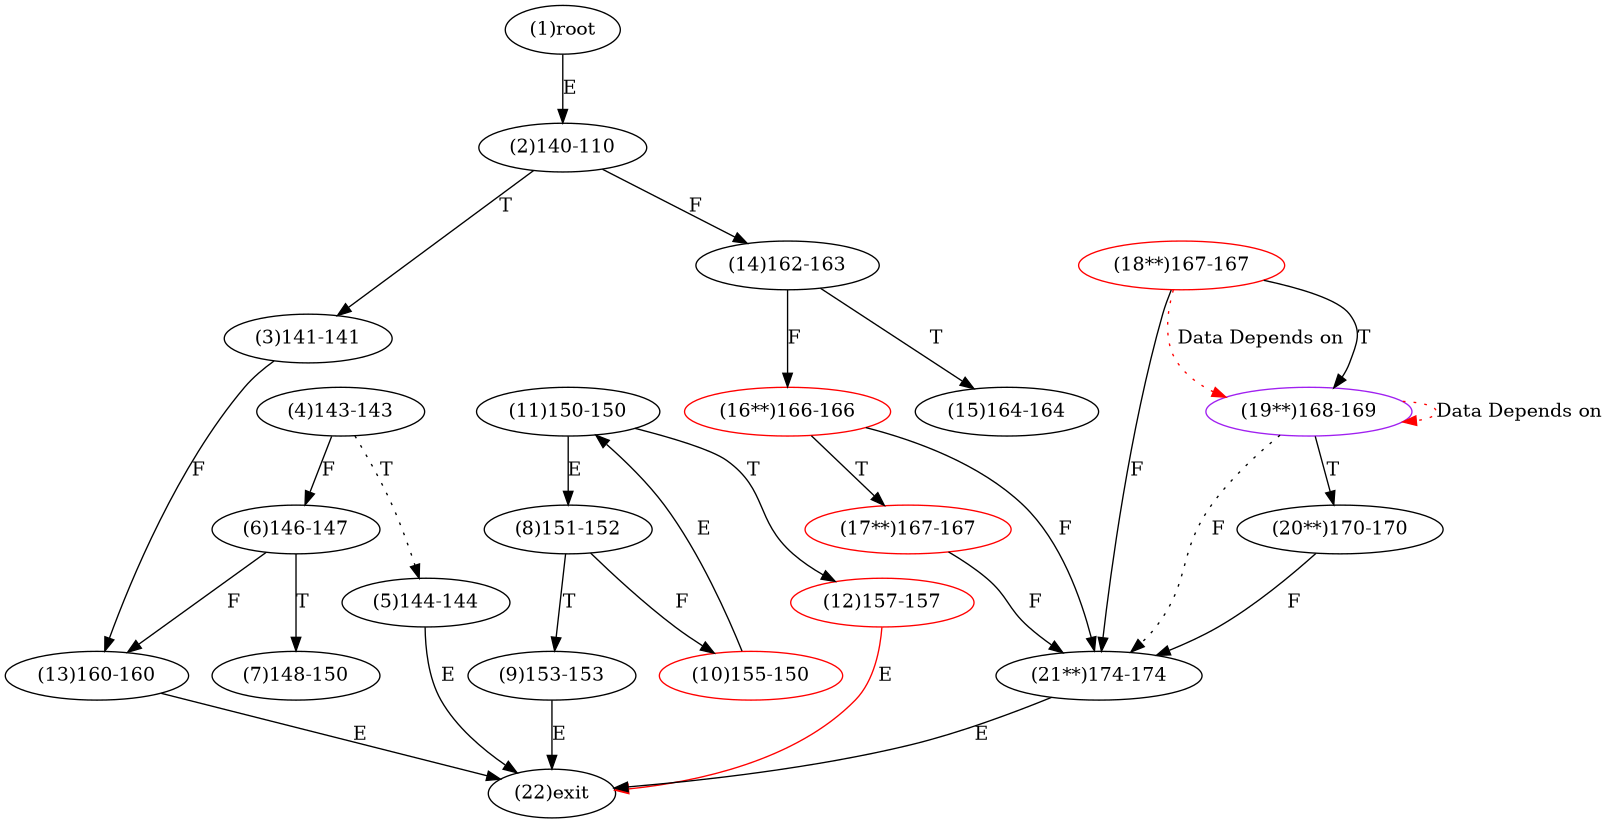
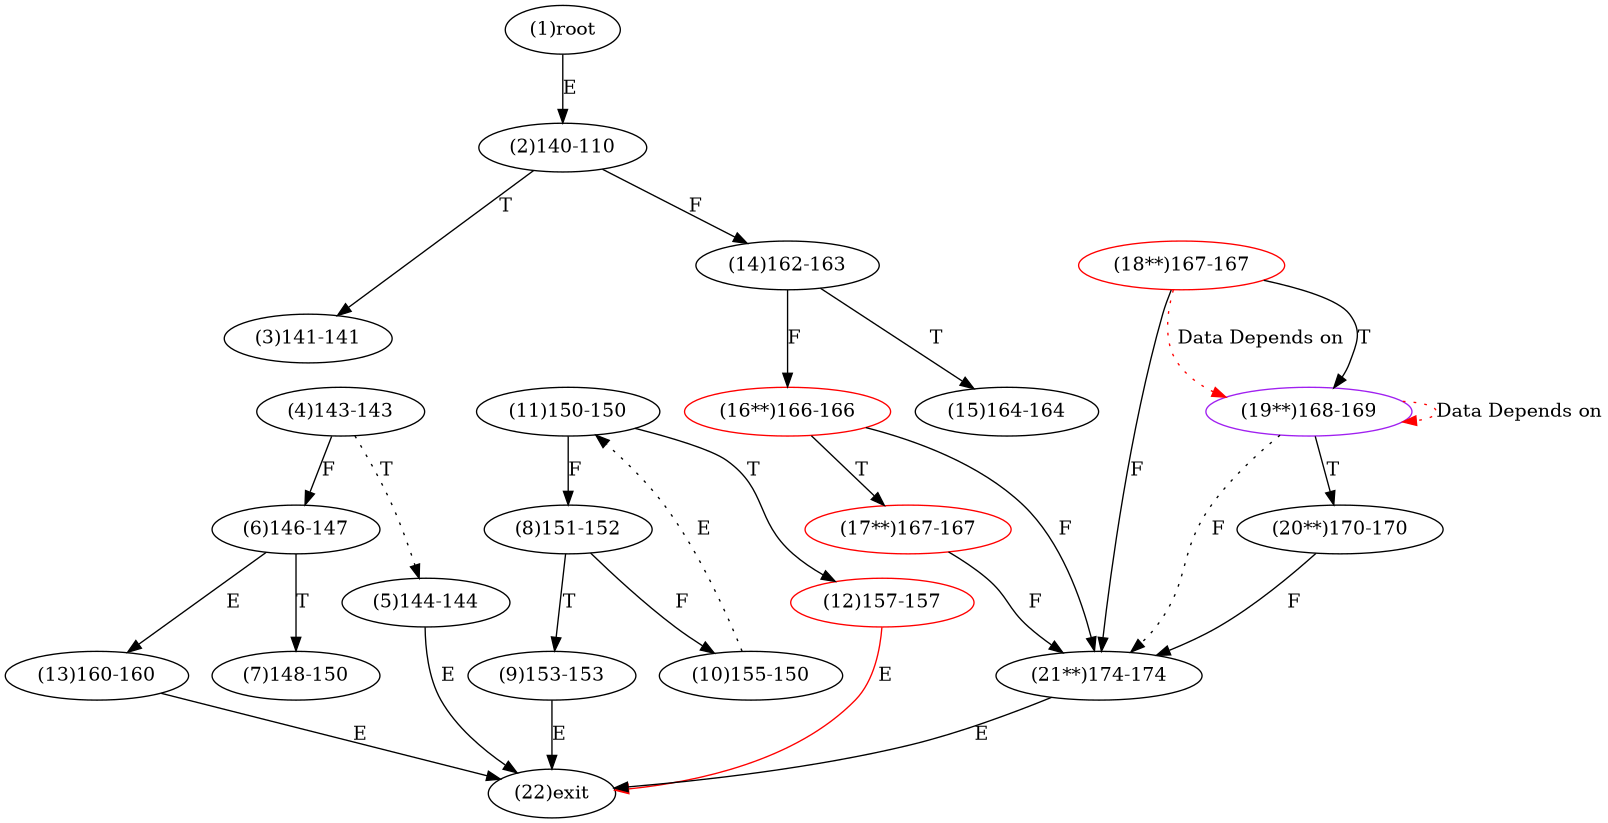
(575, 471) -> (575, 471)
(176, 490) -> none
(687, 539) -> (687, 539)
(234, 603) -> (234, 603)
(751, 676) -> (751, 676)
